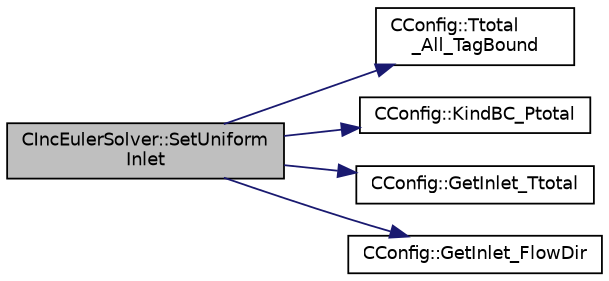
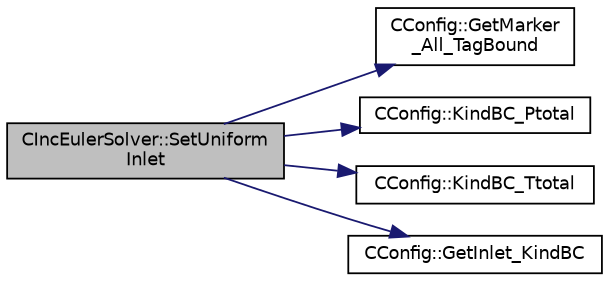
(475, 37) -> (475, 37)
(475, 185) -> (475, 185)
(475, 255) -> (475, 255)
